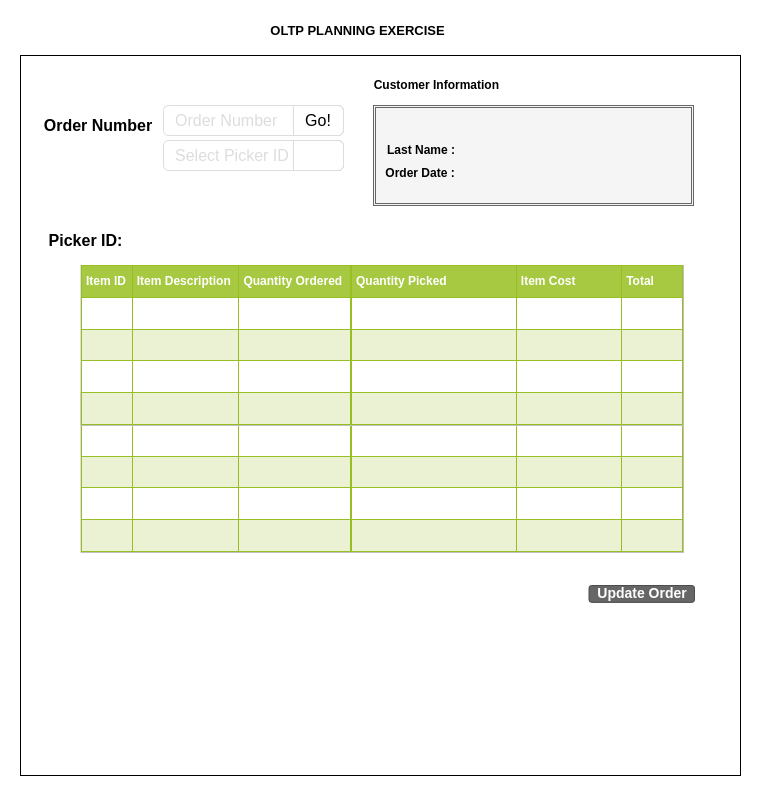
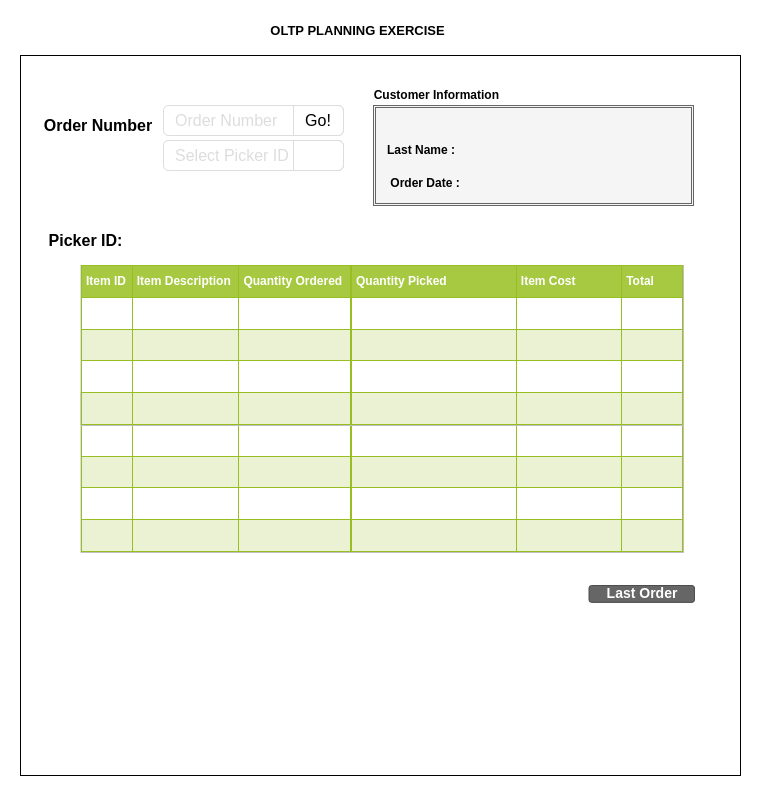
(439, 86) -> (439, 96)
(421, 174) -> (426, 184)
(643, 594) -> (643, 594)
